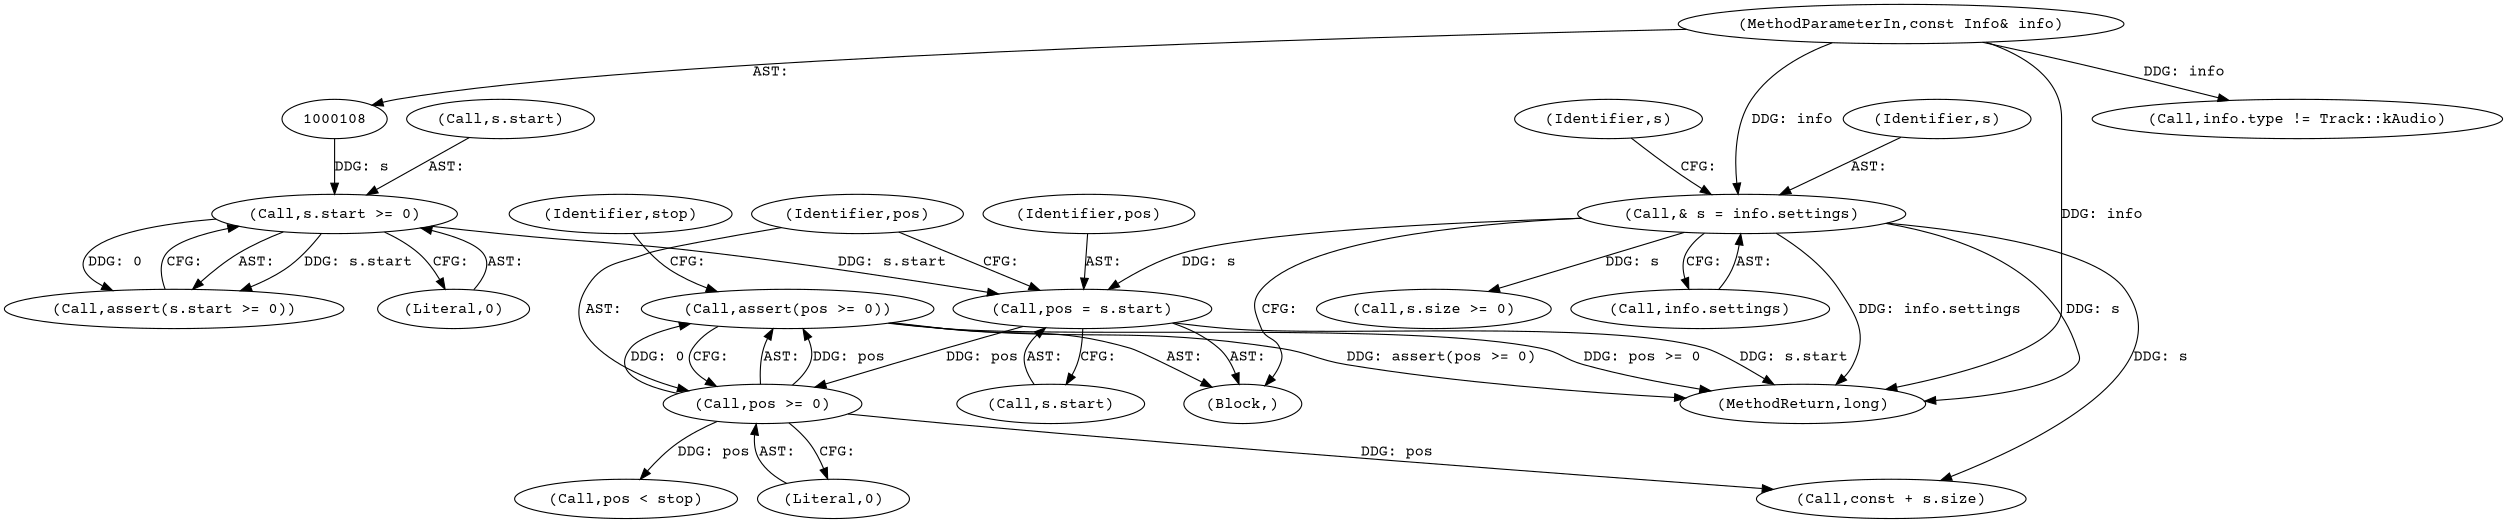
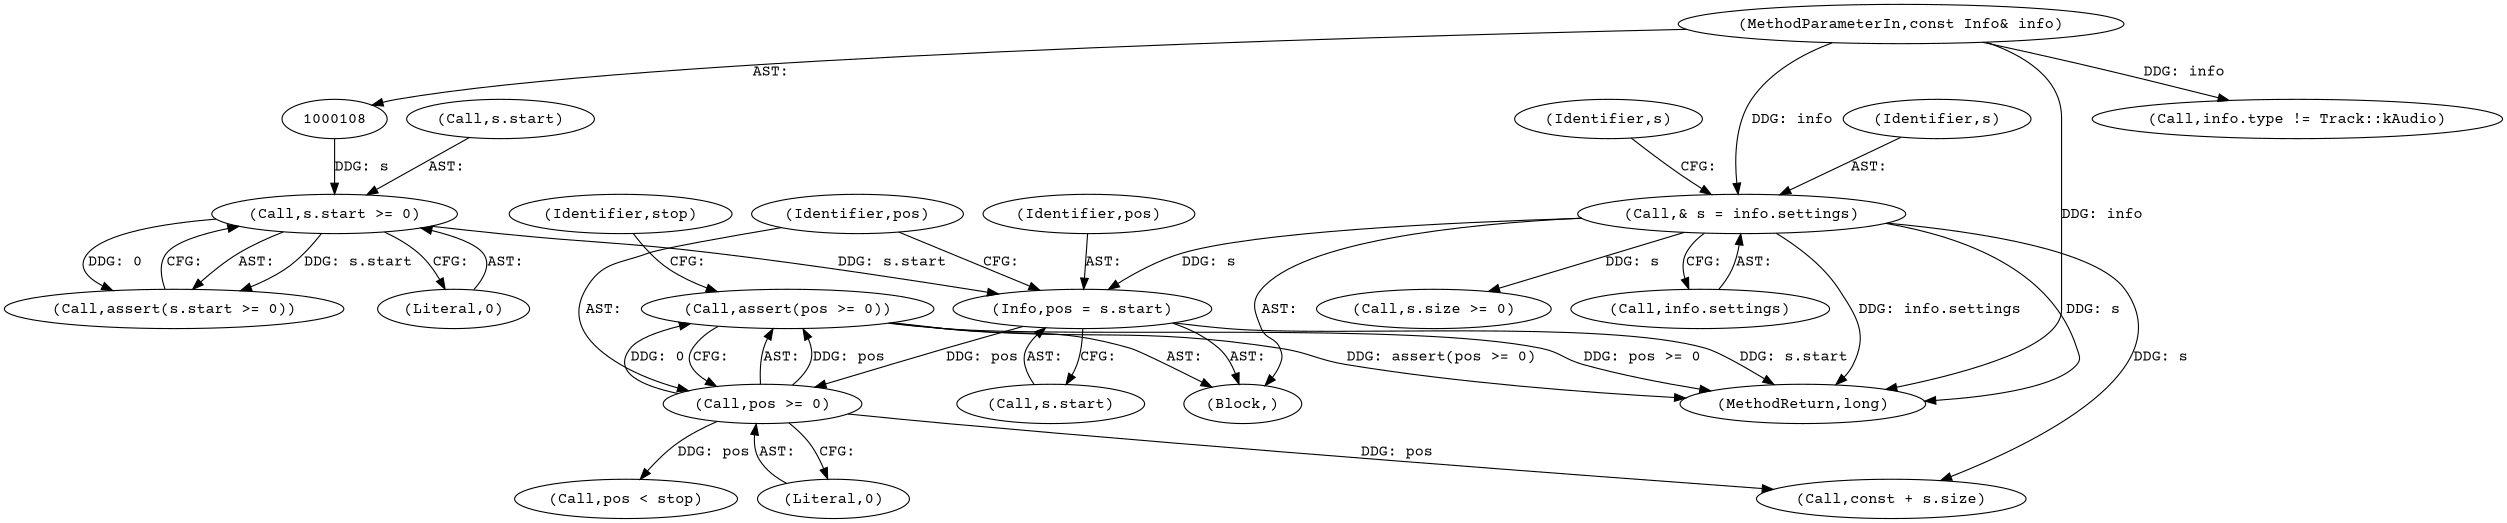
(1082, 309) -> (1082, 309)
(1284, 309) -> (1284, 309)
